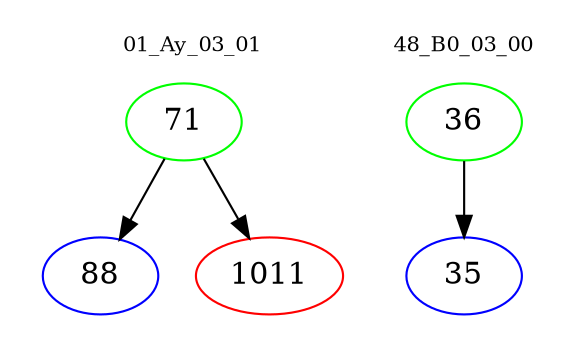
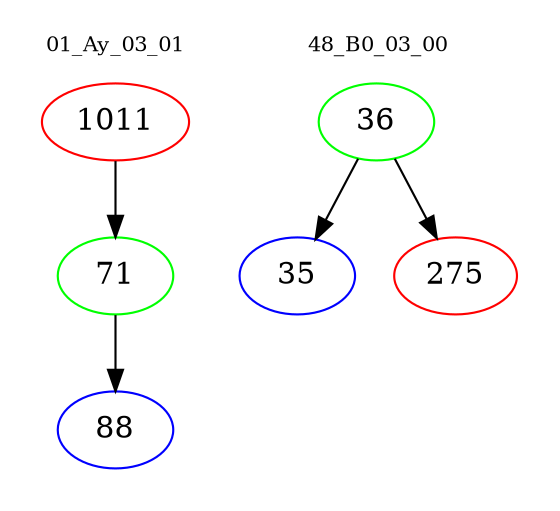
(221, 189) -> (116, 188)
none -> (456, 276)
